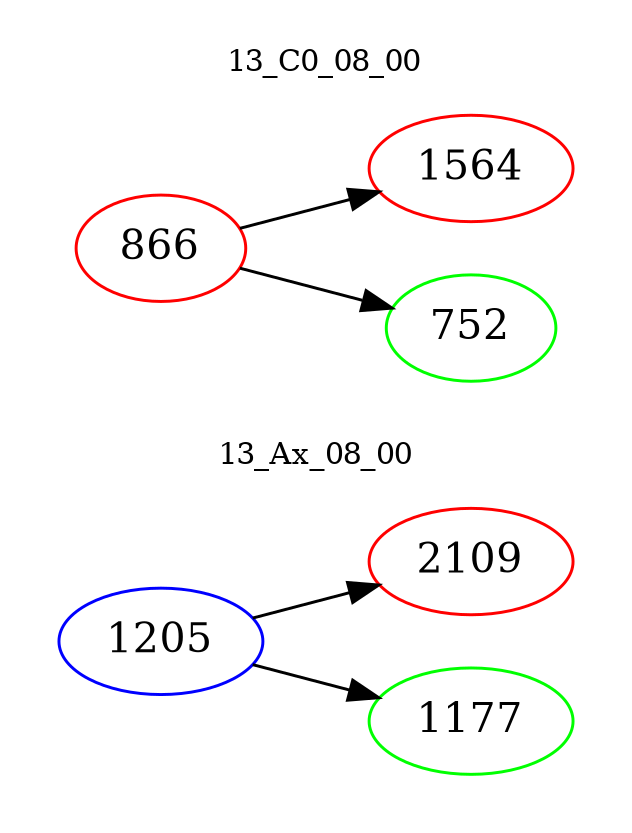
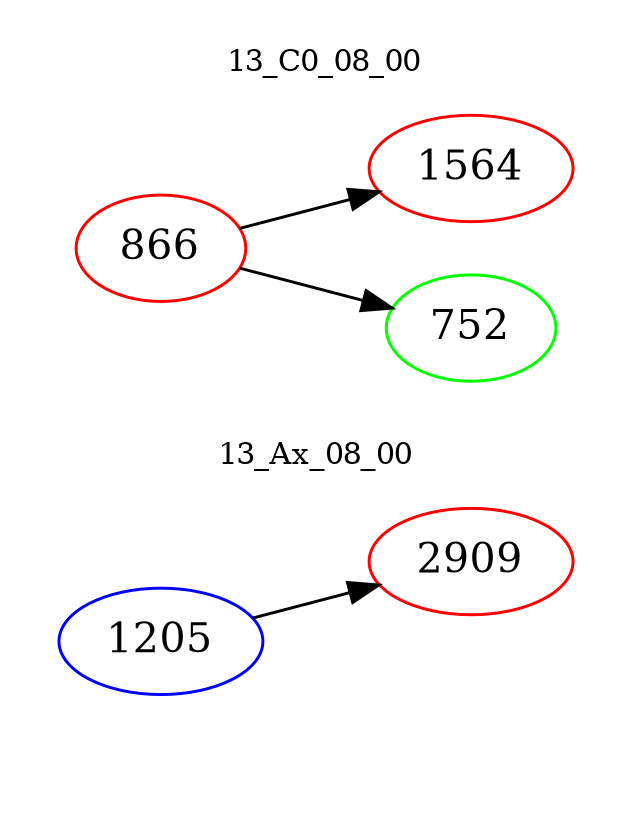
(471, 562) -> (471, 562)
(471, 721) -> none
